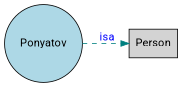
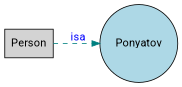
(102, 43) -> (73, 43)
